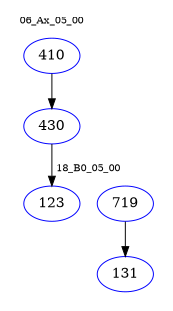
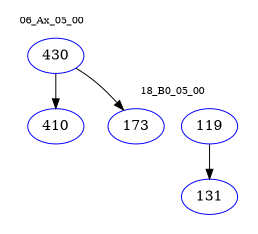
(52, 86) -> (56, 86)
(52, 204) -> (136, 126)
(125, 204) -> (210, 126)
